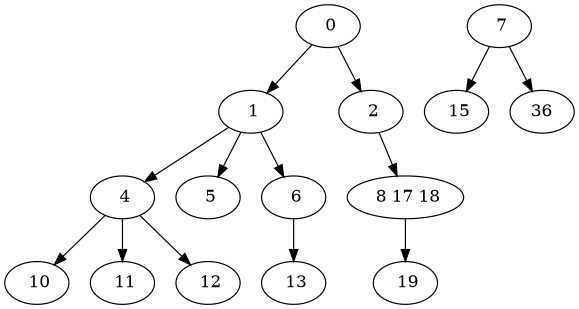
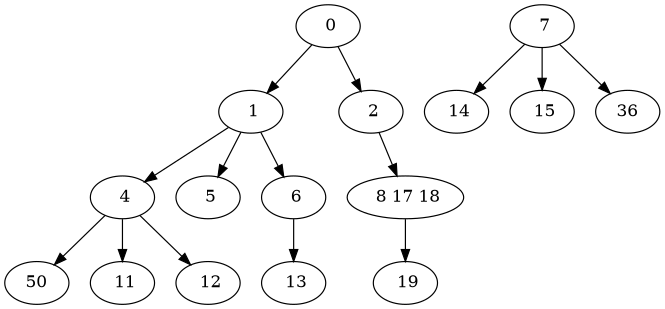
none -> (457, 112)
(37, 283) -> (37, 283)
